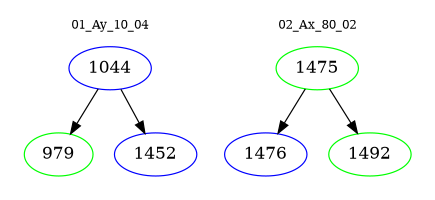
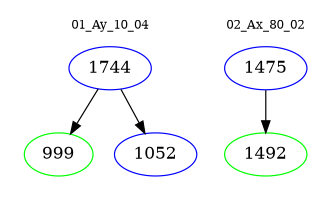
(110, 68) -> (110, 68)
(317, 68) -> (266, 68)
(59, 154) -> (59, 154)
(156, 154) -> (156, 154)
(266, 154) -> none
